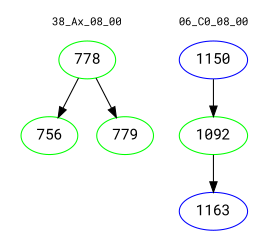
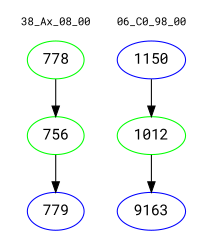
(214, 23) -> (152, 23)
(104, 93) -> (56, 168)
(125, 136) -> (56, 211)
(213, 136) -> (151, 136)
(213, 211) -> (151, 211)
